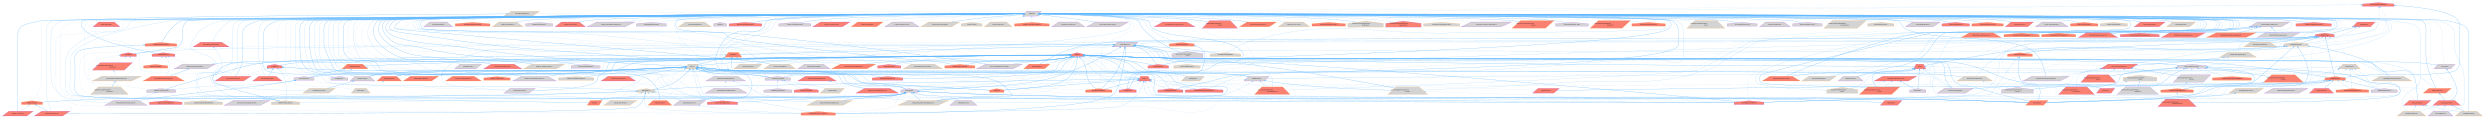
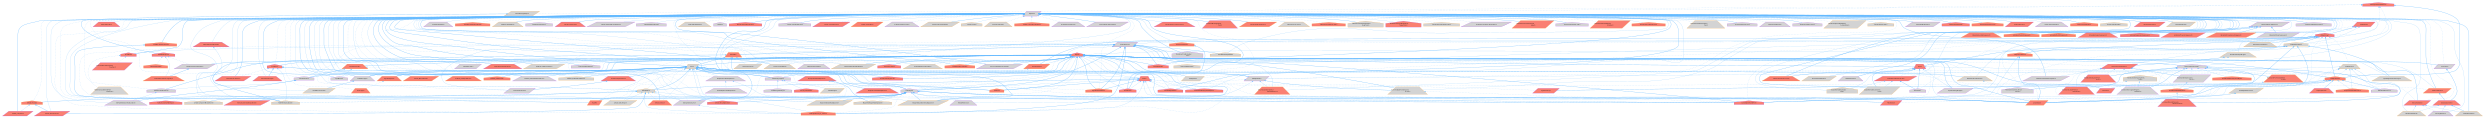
(2314, 24) -> (2314, 24)
(797, 58) -> (570, 86)
(854, 66) -> (854, 66)
(117, 79) -> none
(361, 91) -> (361, 91)
(1880, 91) -> (1880, 91)
(2286, 91) -> none
(247, 103) -> (247, 103)
none -> (873, 103)
